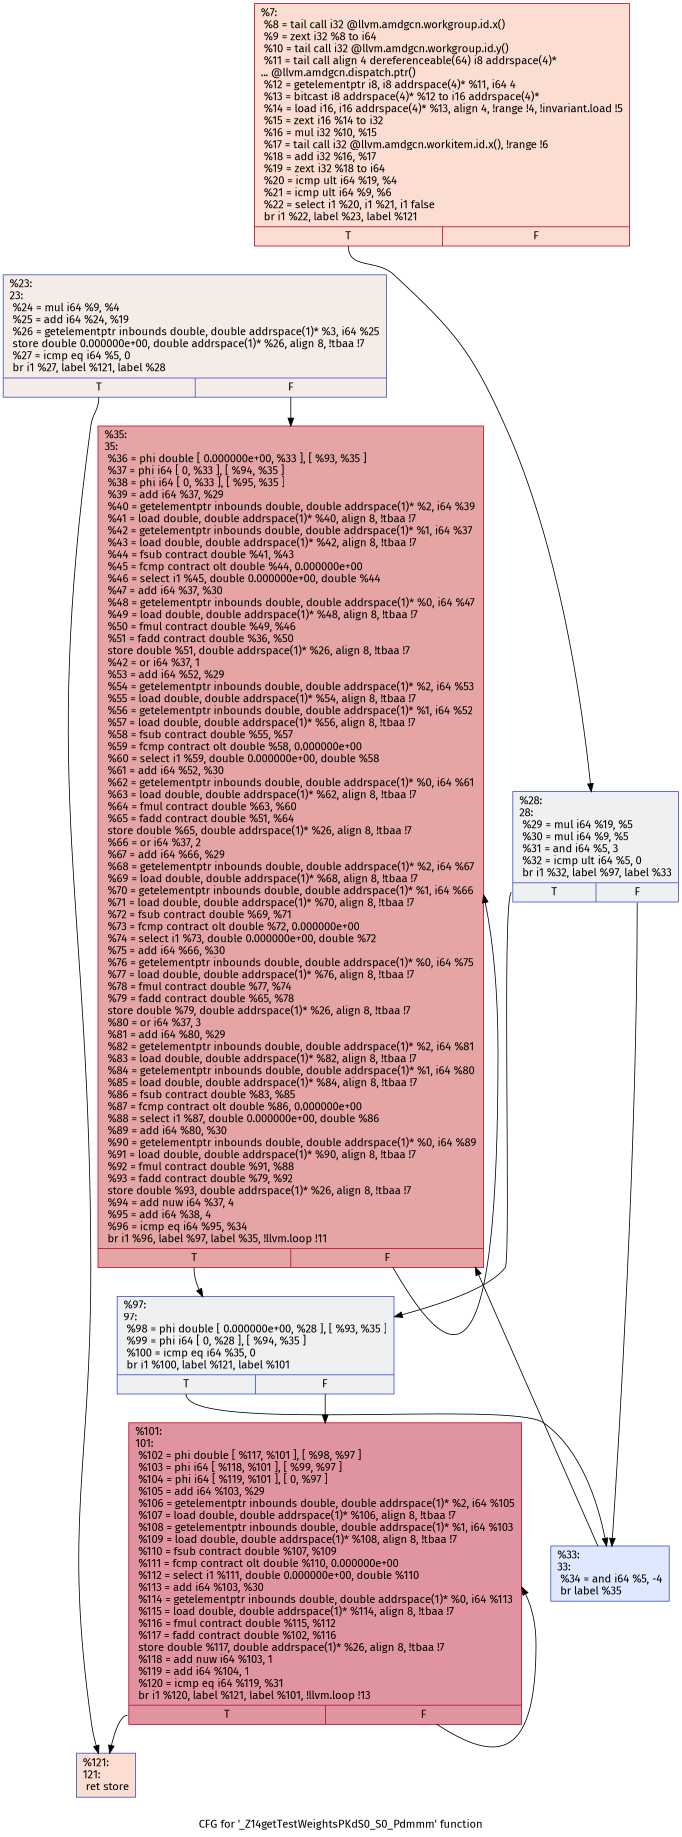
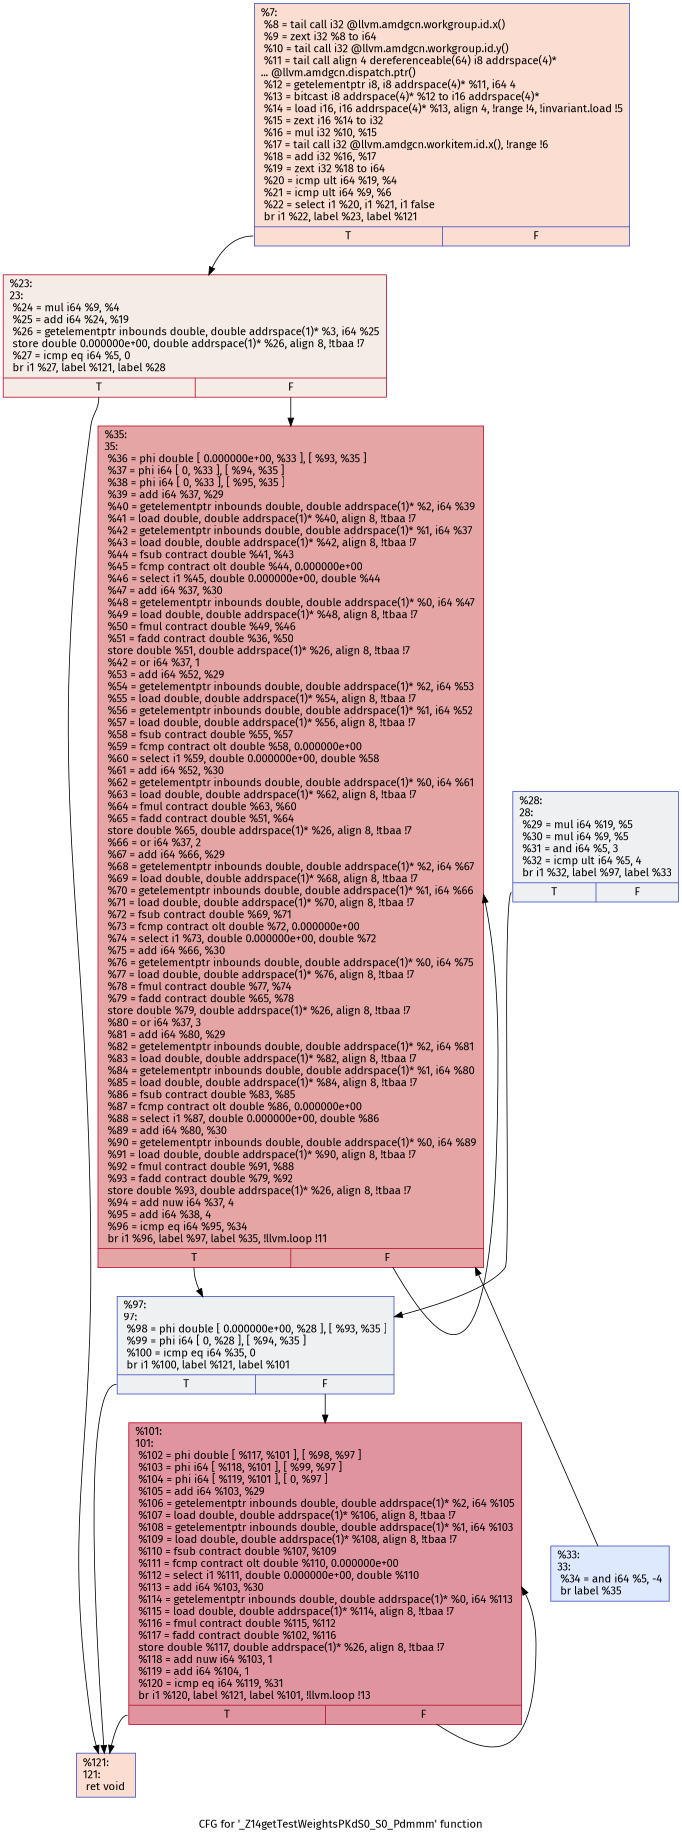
(442, 125) -> (442, 125)
(195, 336) -> (195, 336)
(527, 482) -> (228, 246)
(581, 861) -> (581, 861)
(630, 1221) -> none
(430, 1414) -> (95, 1562)
(106, 1787) -> (104, 1787)
